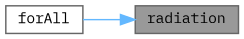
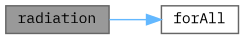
(102, 20) -> (128, 20)
